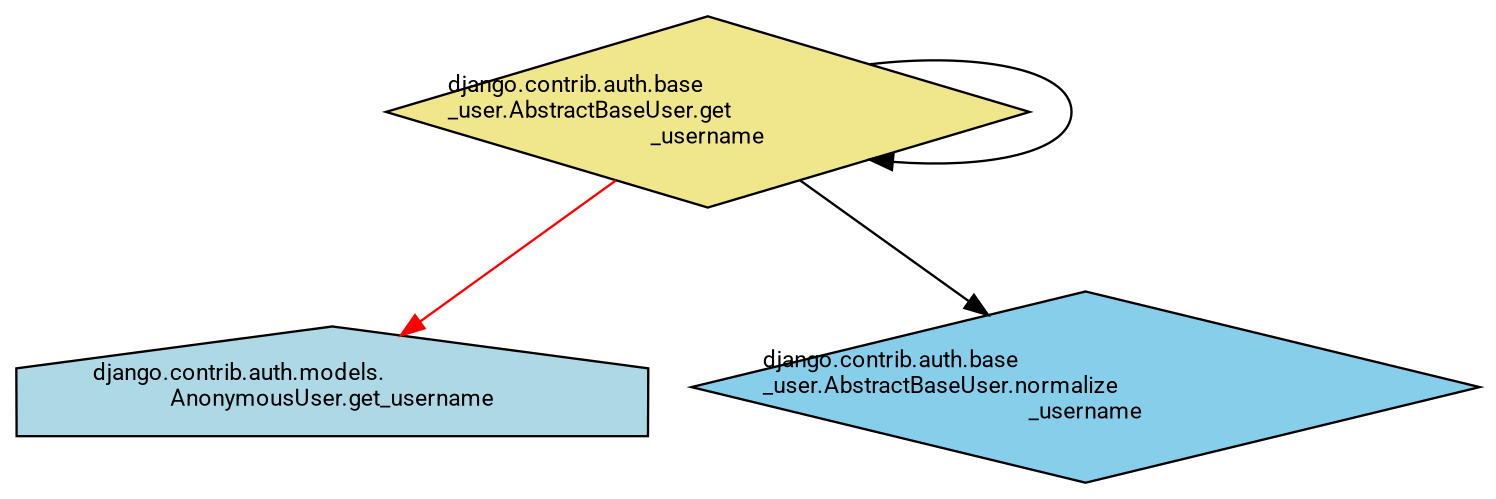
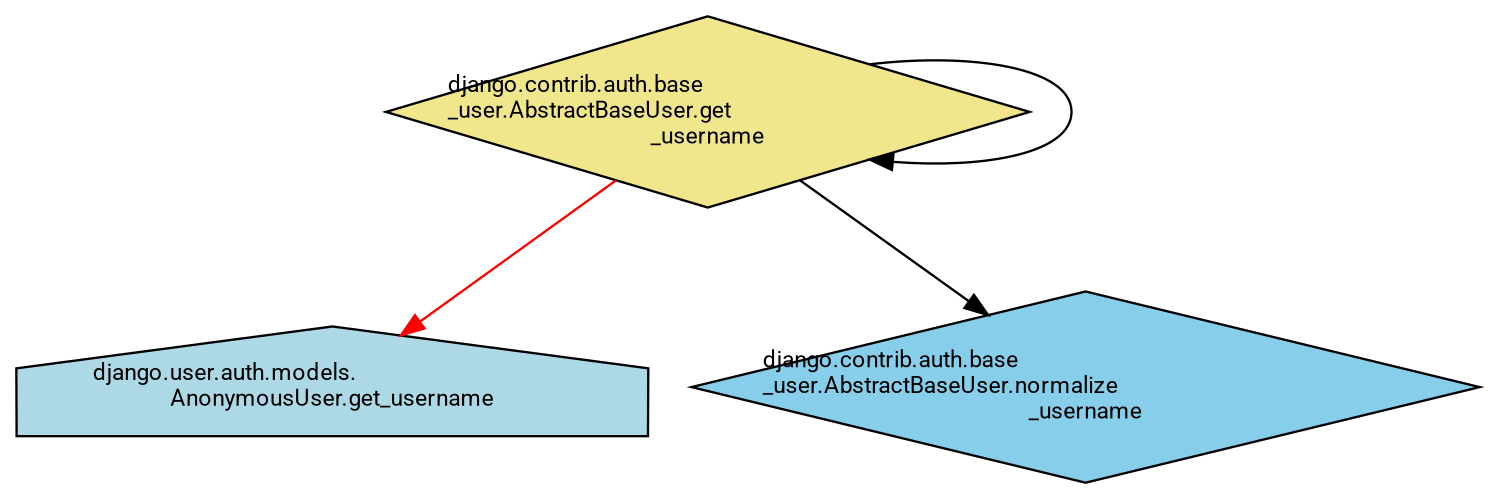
(332, 387) -> (332, 387)
